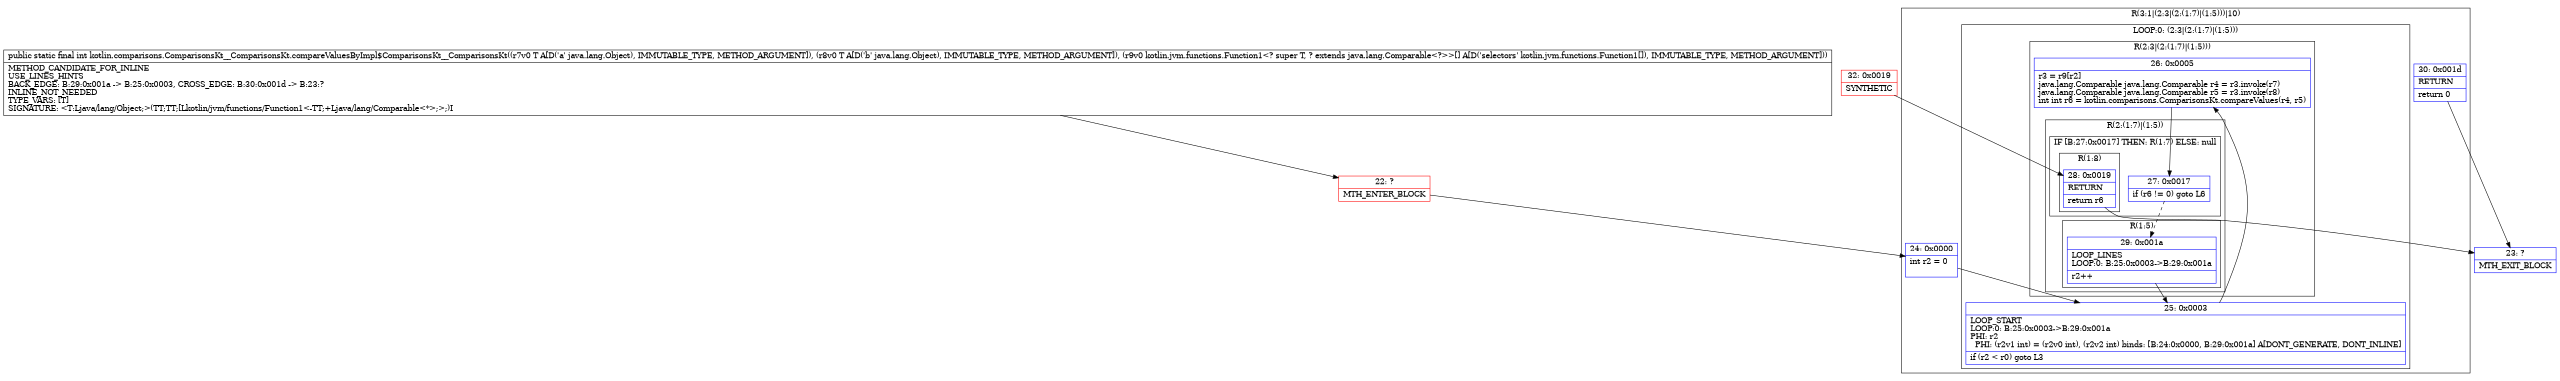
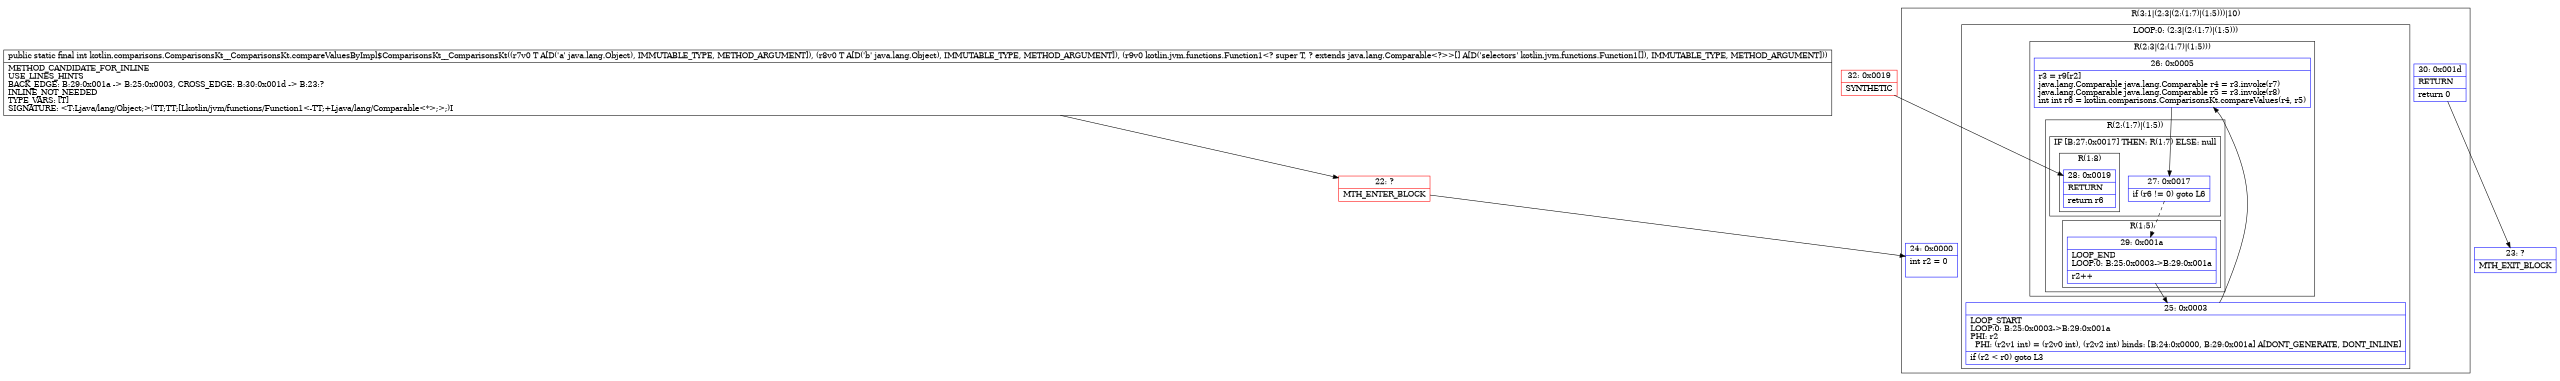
(2286, 227) -> none
(2097, 256) -> (2094, 256)
(2016, 285) -> none
